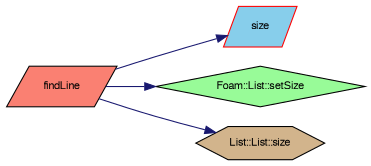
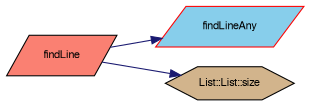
(260, 27) -> (230, 27)
(260, 87) -> none
